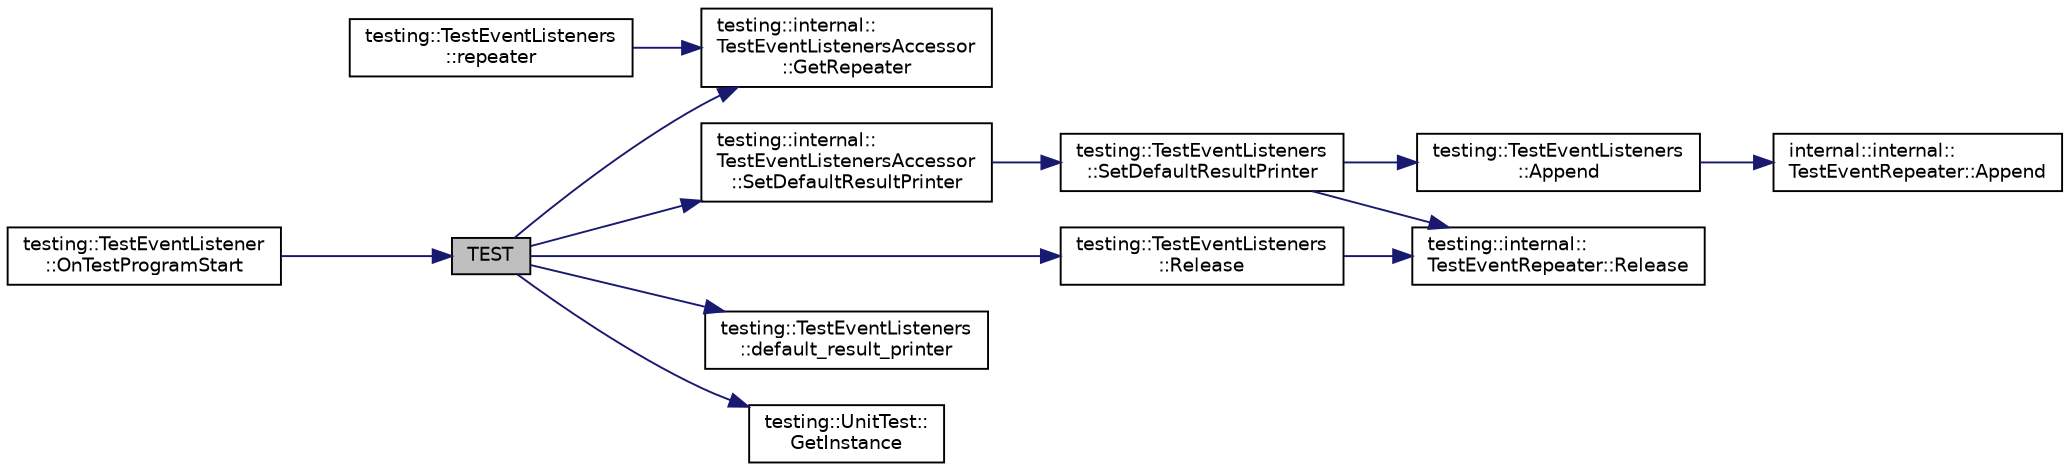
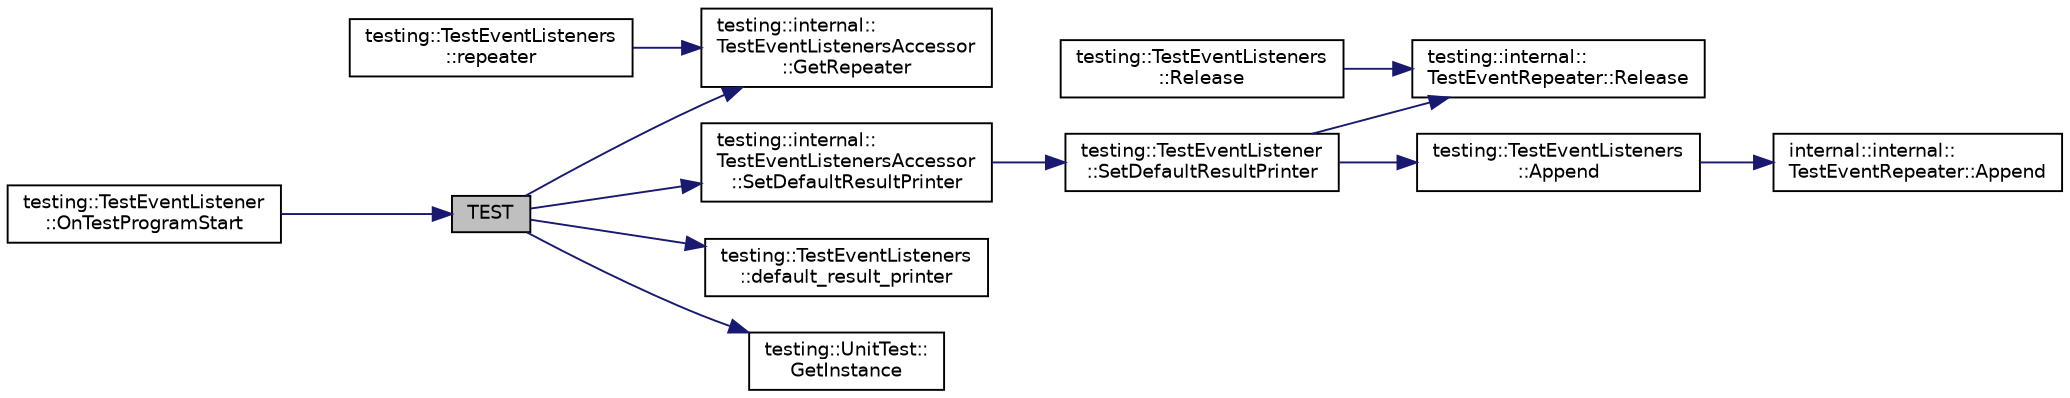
(1202, 162) -> (1202, 162)
(786, 256) -> none
